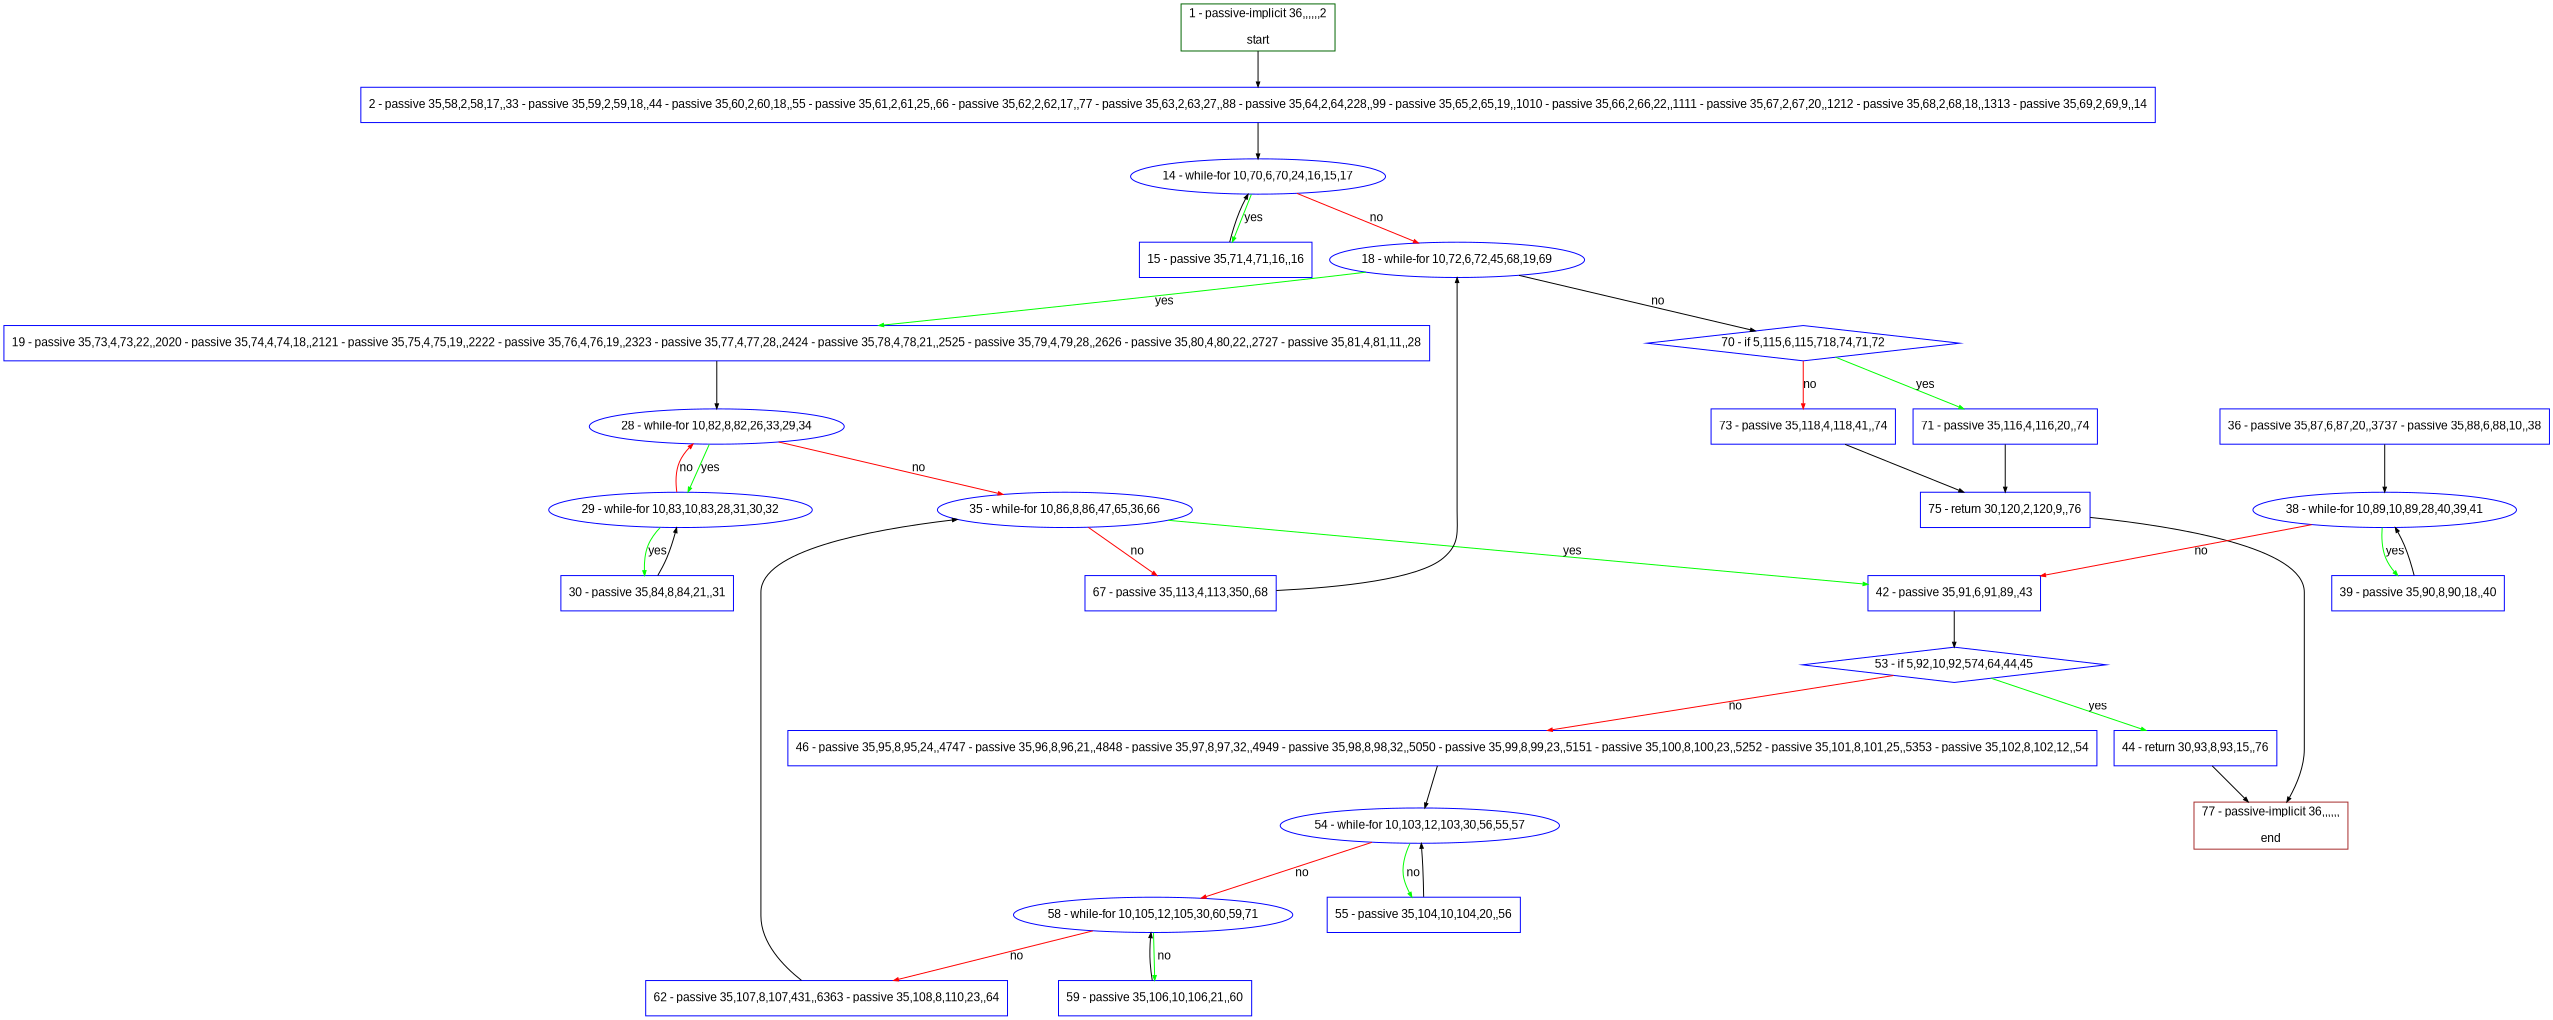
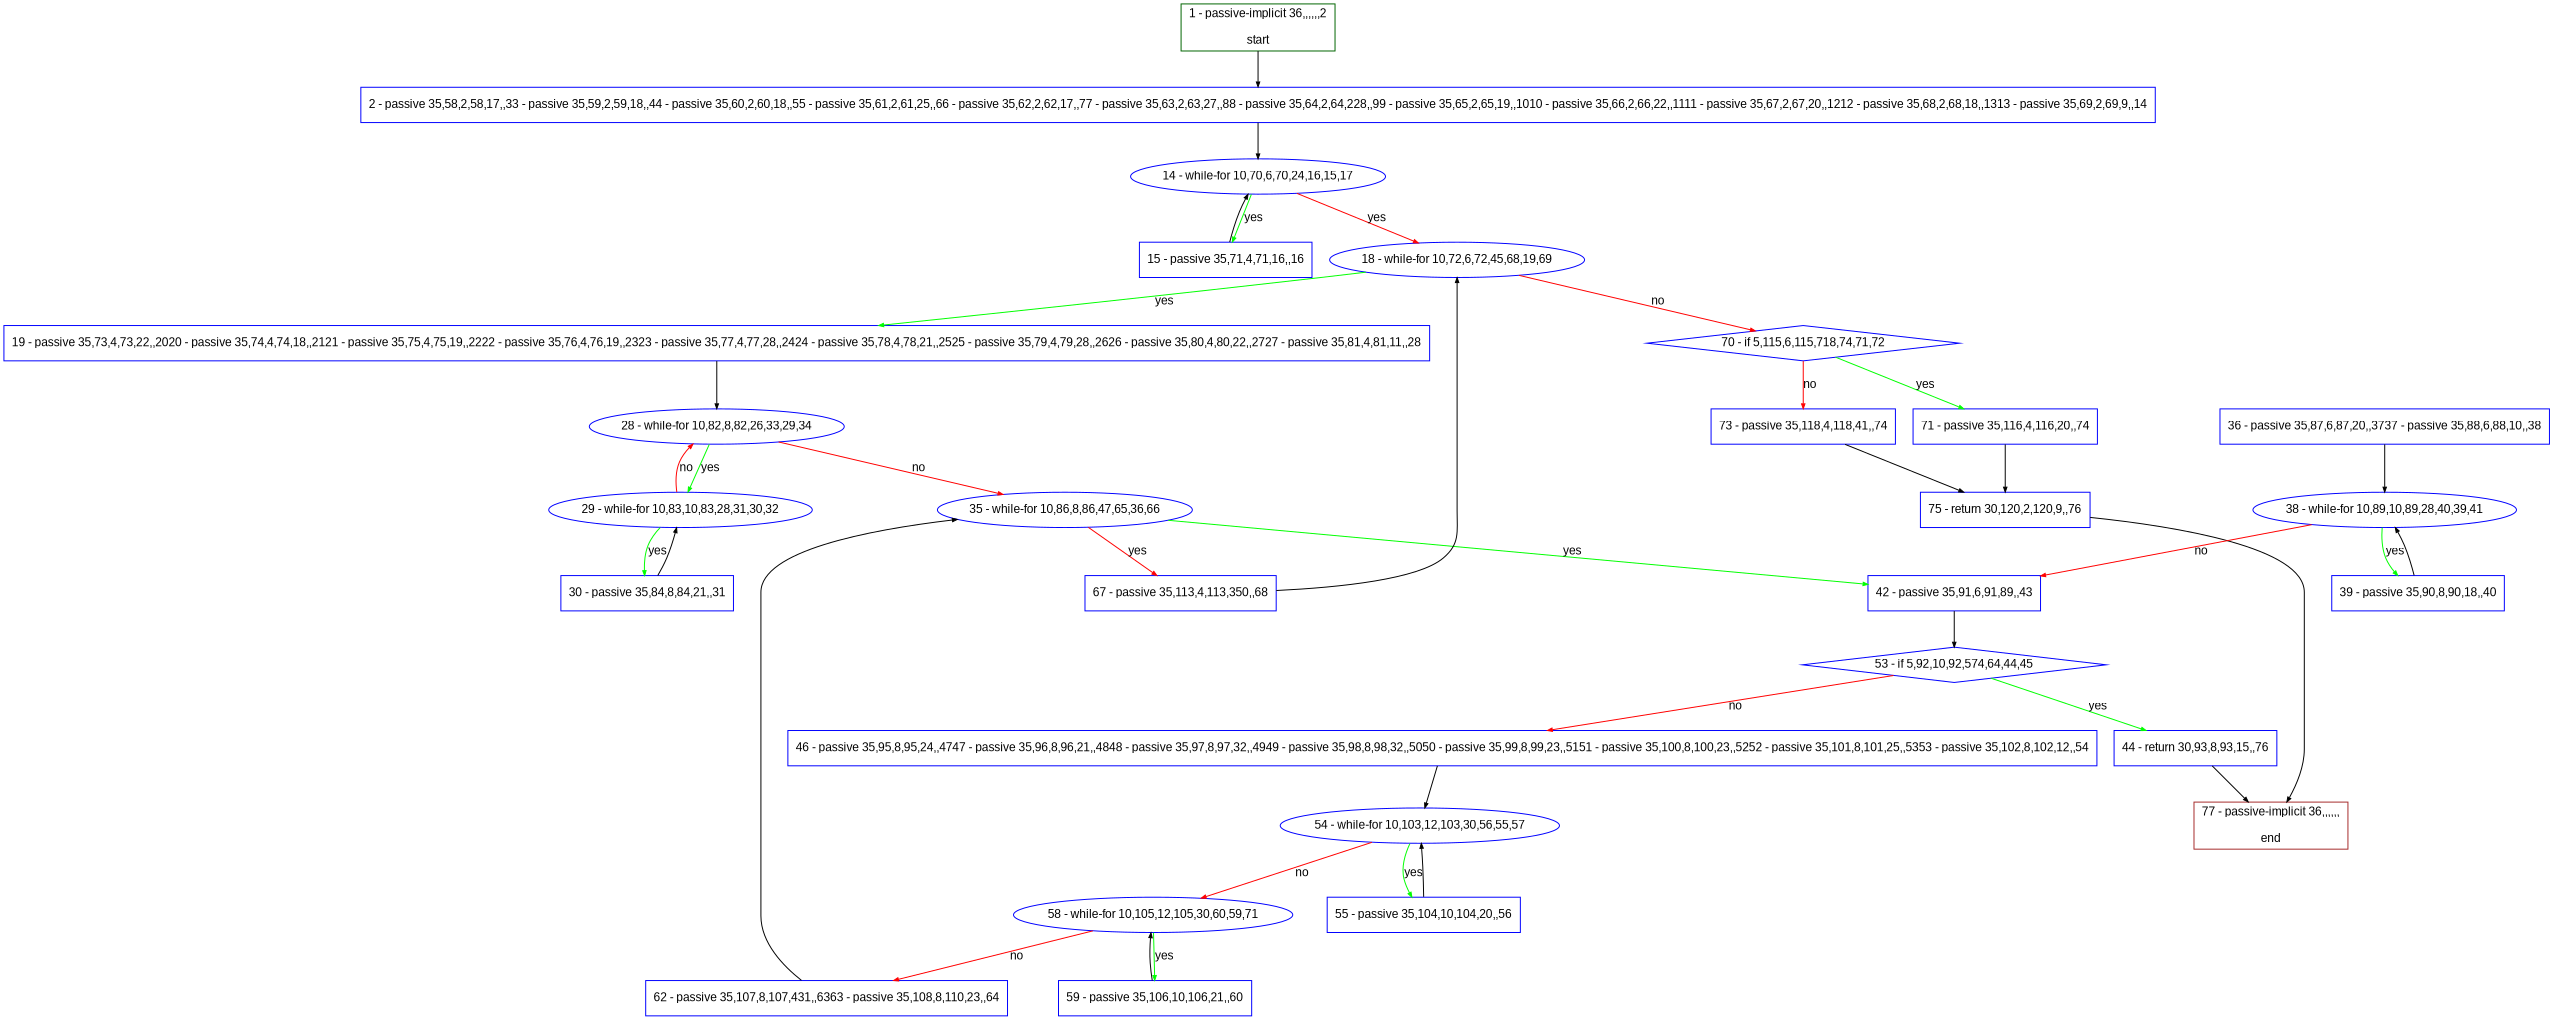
(1377, 218) -> (1377, 218)
(1635, 303) -> (1635, 303)
(1137, 552) -> (1137, 552)
(1413, 873) -> (1413, 873)
(1164, 957) -> (1164, 957)
